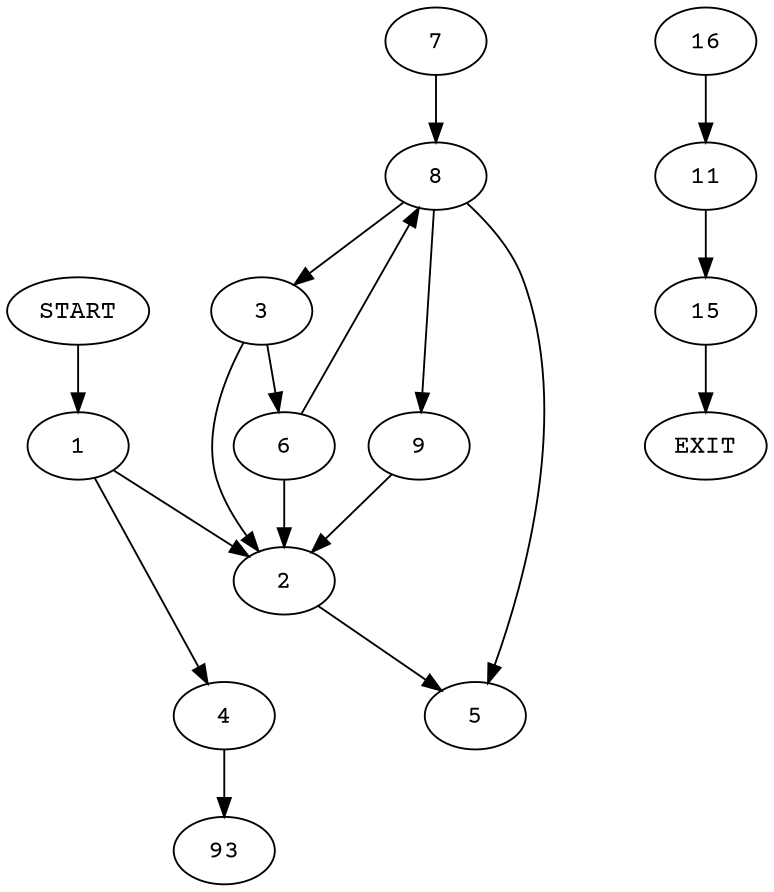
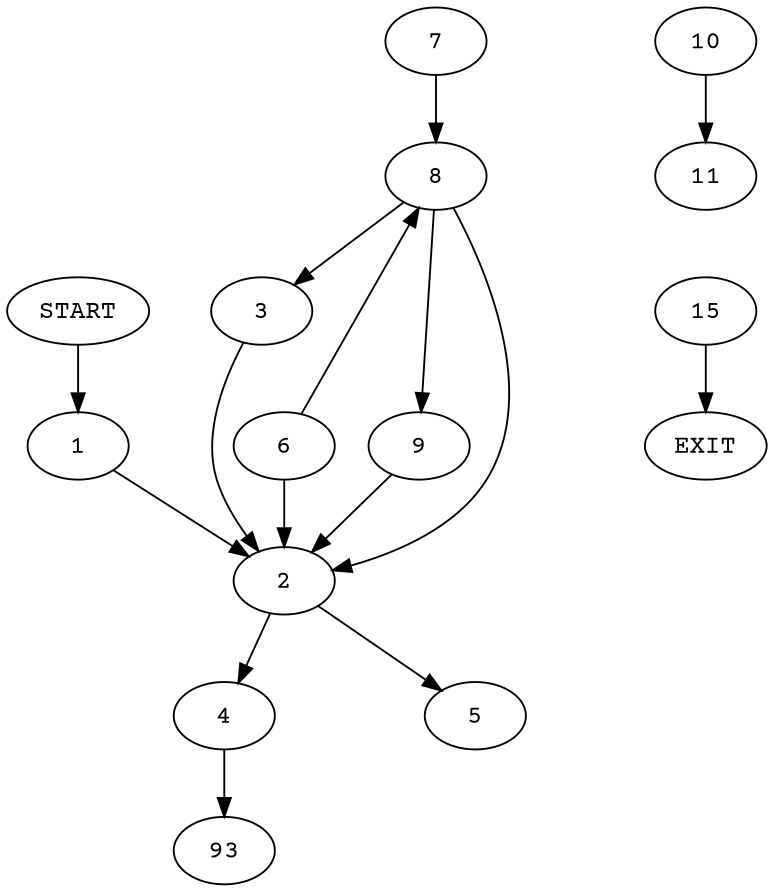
(706, 41) -> (706, 41)
(706, 234) -> none
(271, 369) -> none
(544, 426) -> (506, 423)
(147, 572) -> (258, 640)
